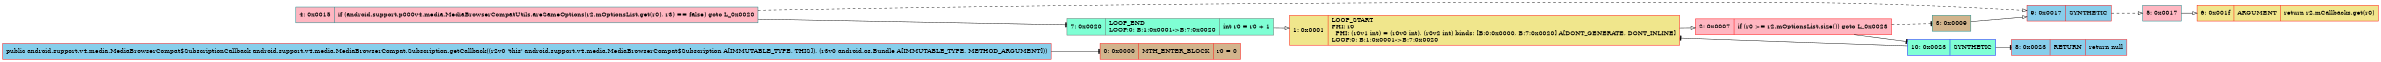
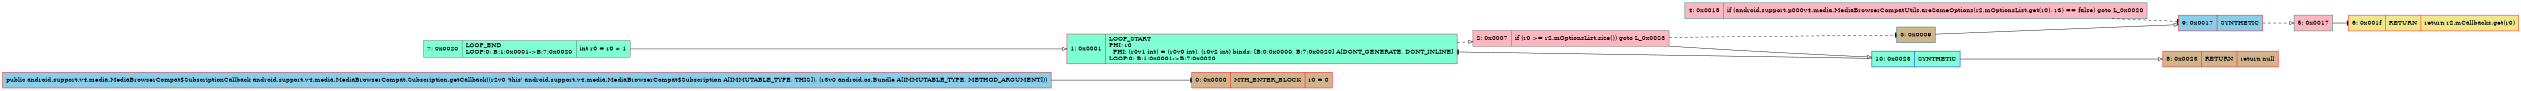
(1390, 3) -> (2144, 20)
(2187, 13) -> (2339, 23)
(2257, 13) -> (2403, 23)
(911, 22) -> none
(1794, 27) -> (1571, 38)
(1685, 28) -> (1463, 42)
(1485, 30) -> (1262, 49)
(1880, 38) -> (1768, 52)
(2002, 47) -> (2059, 59)
(2069, 47) -> (2221, 59)
